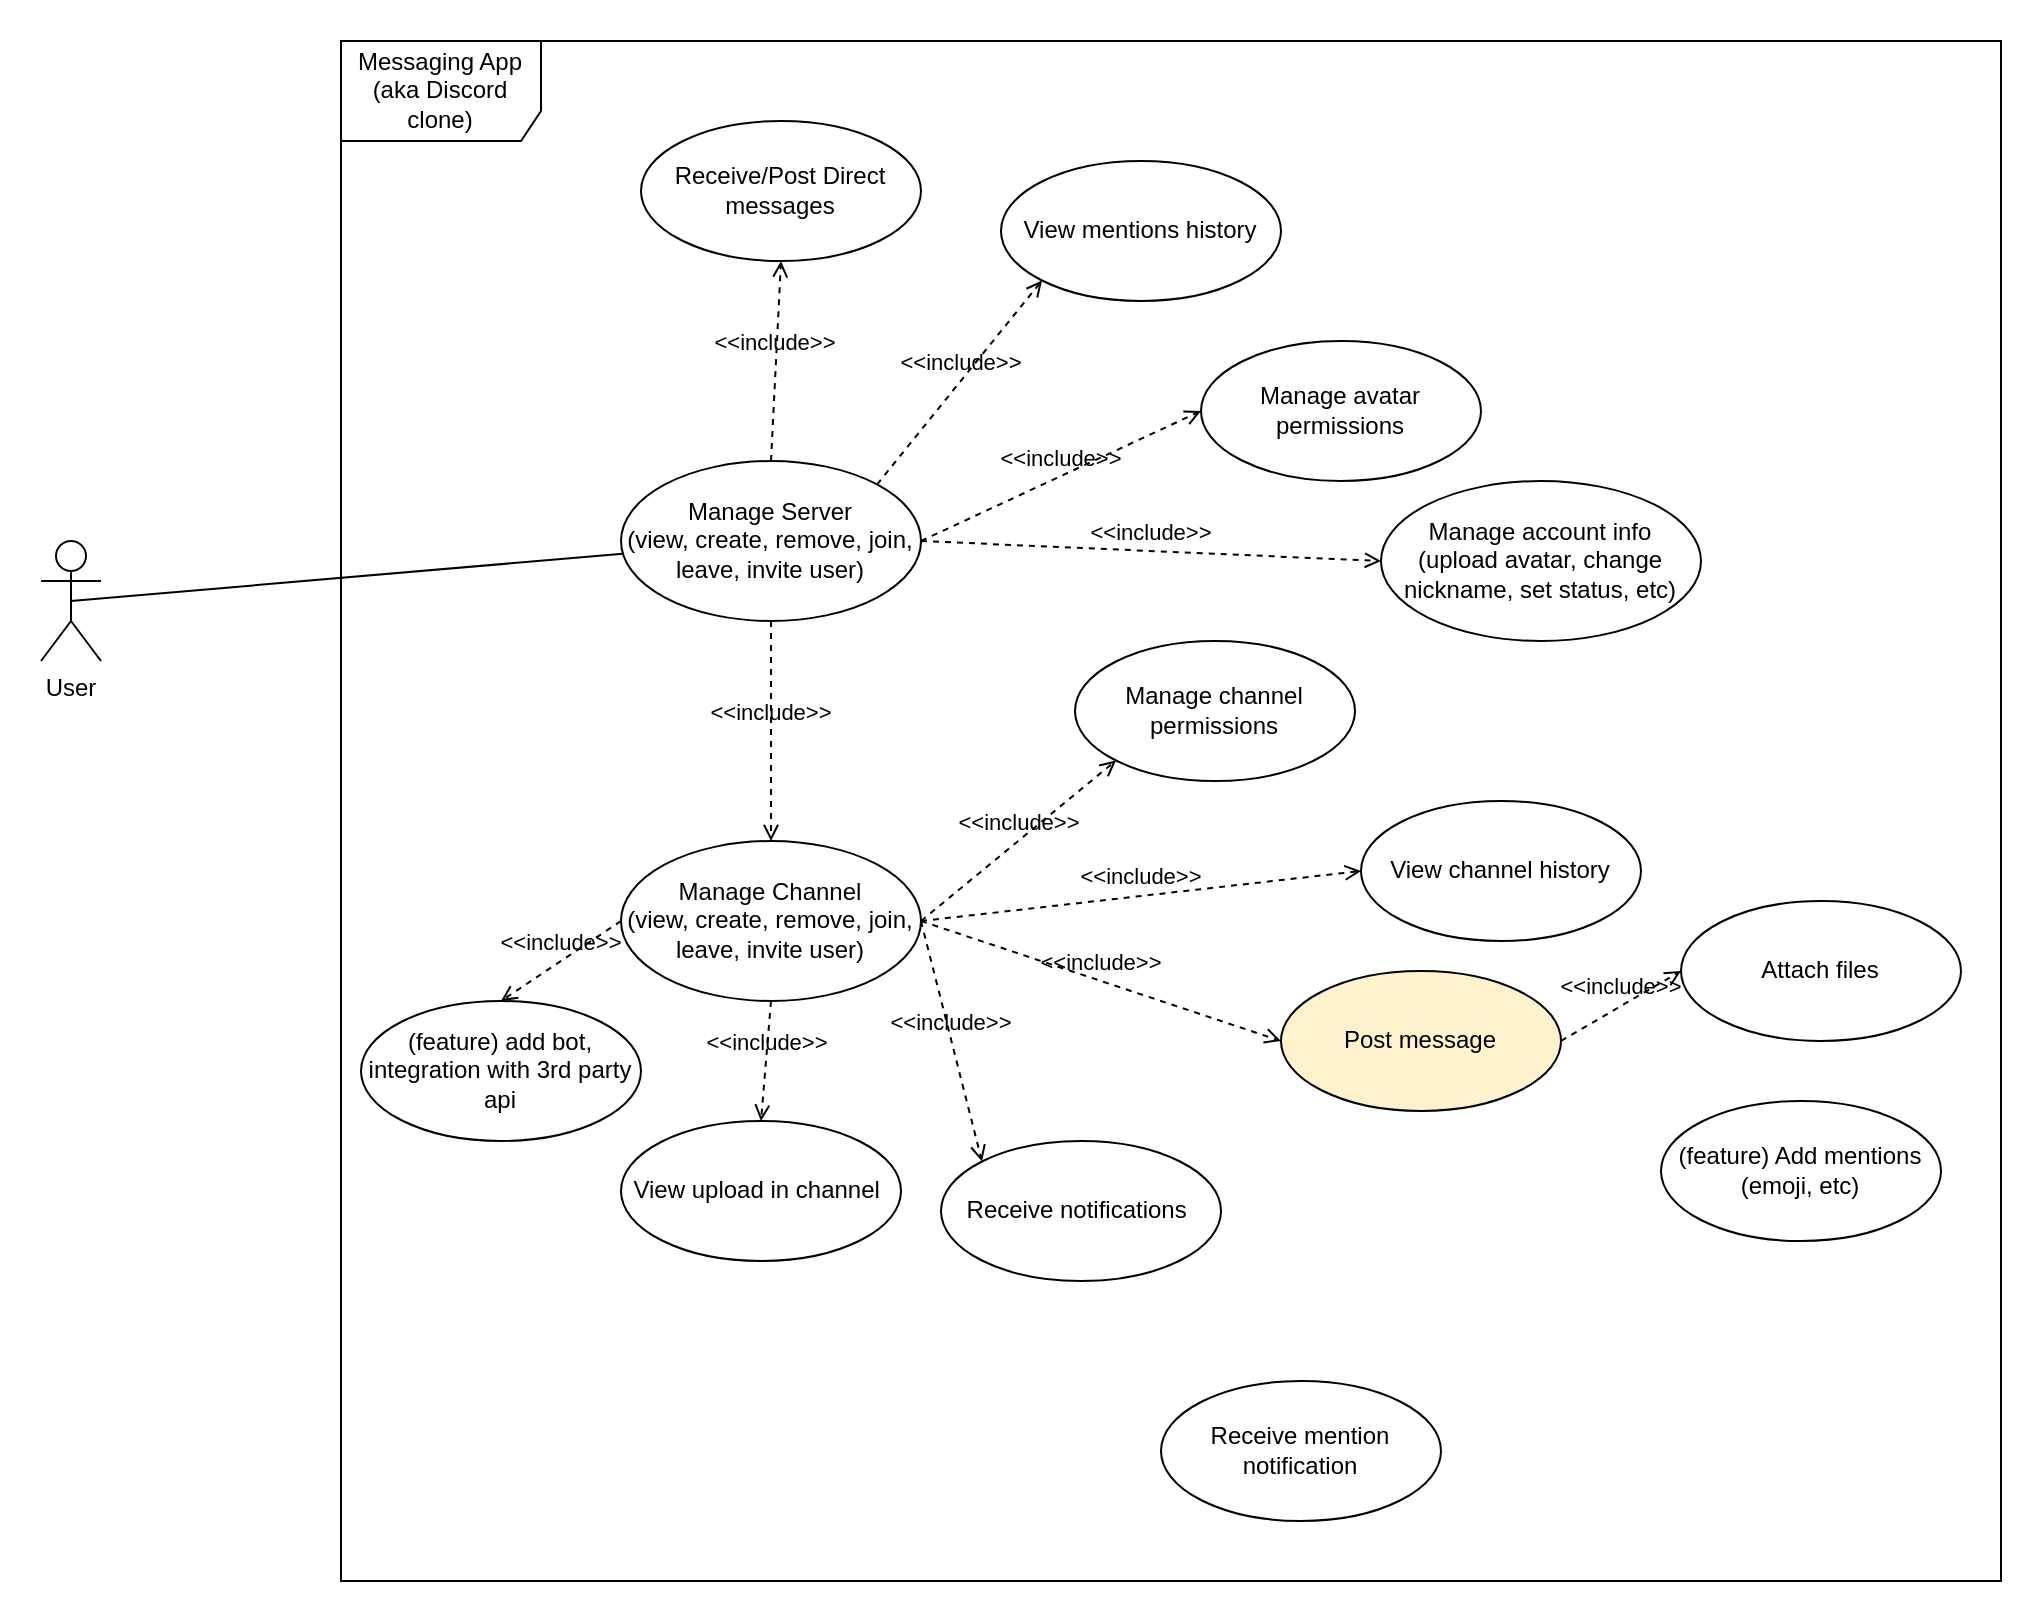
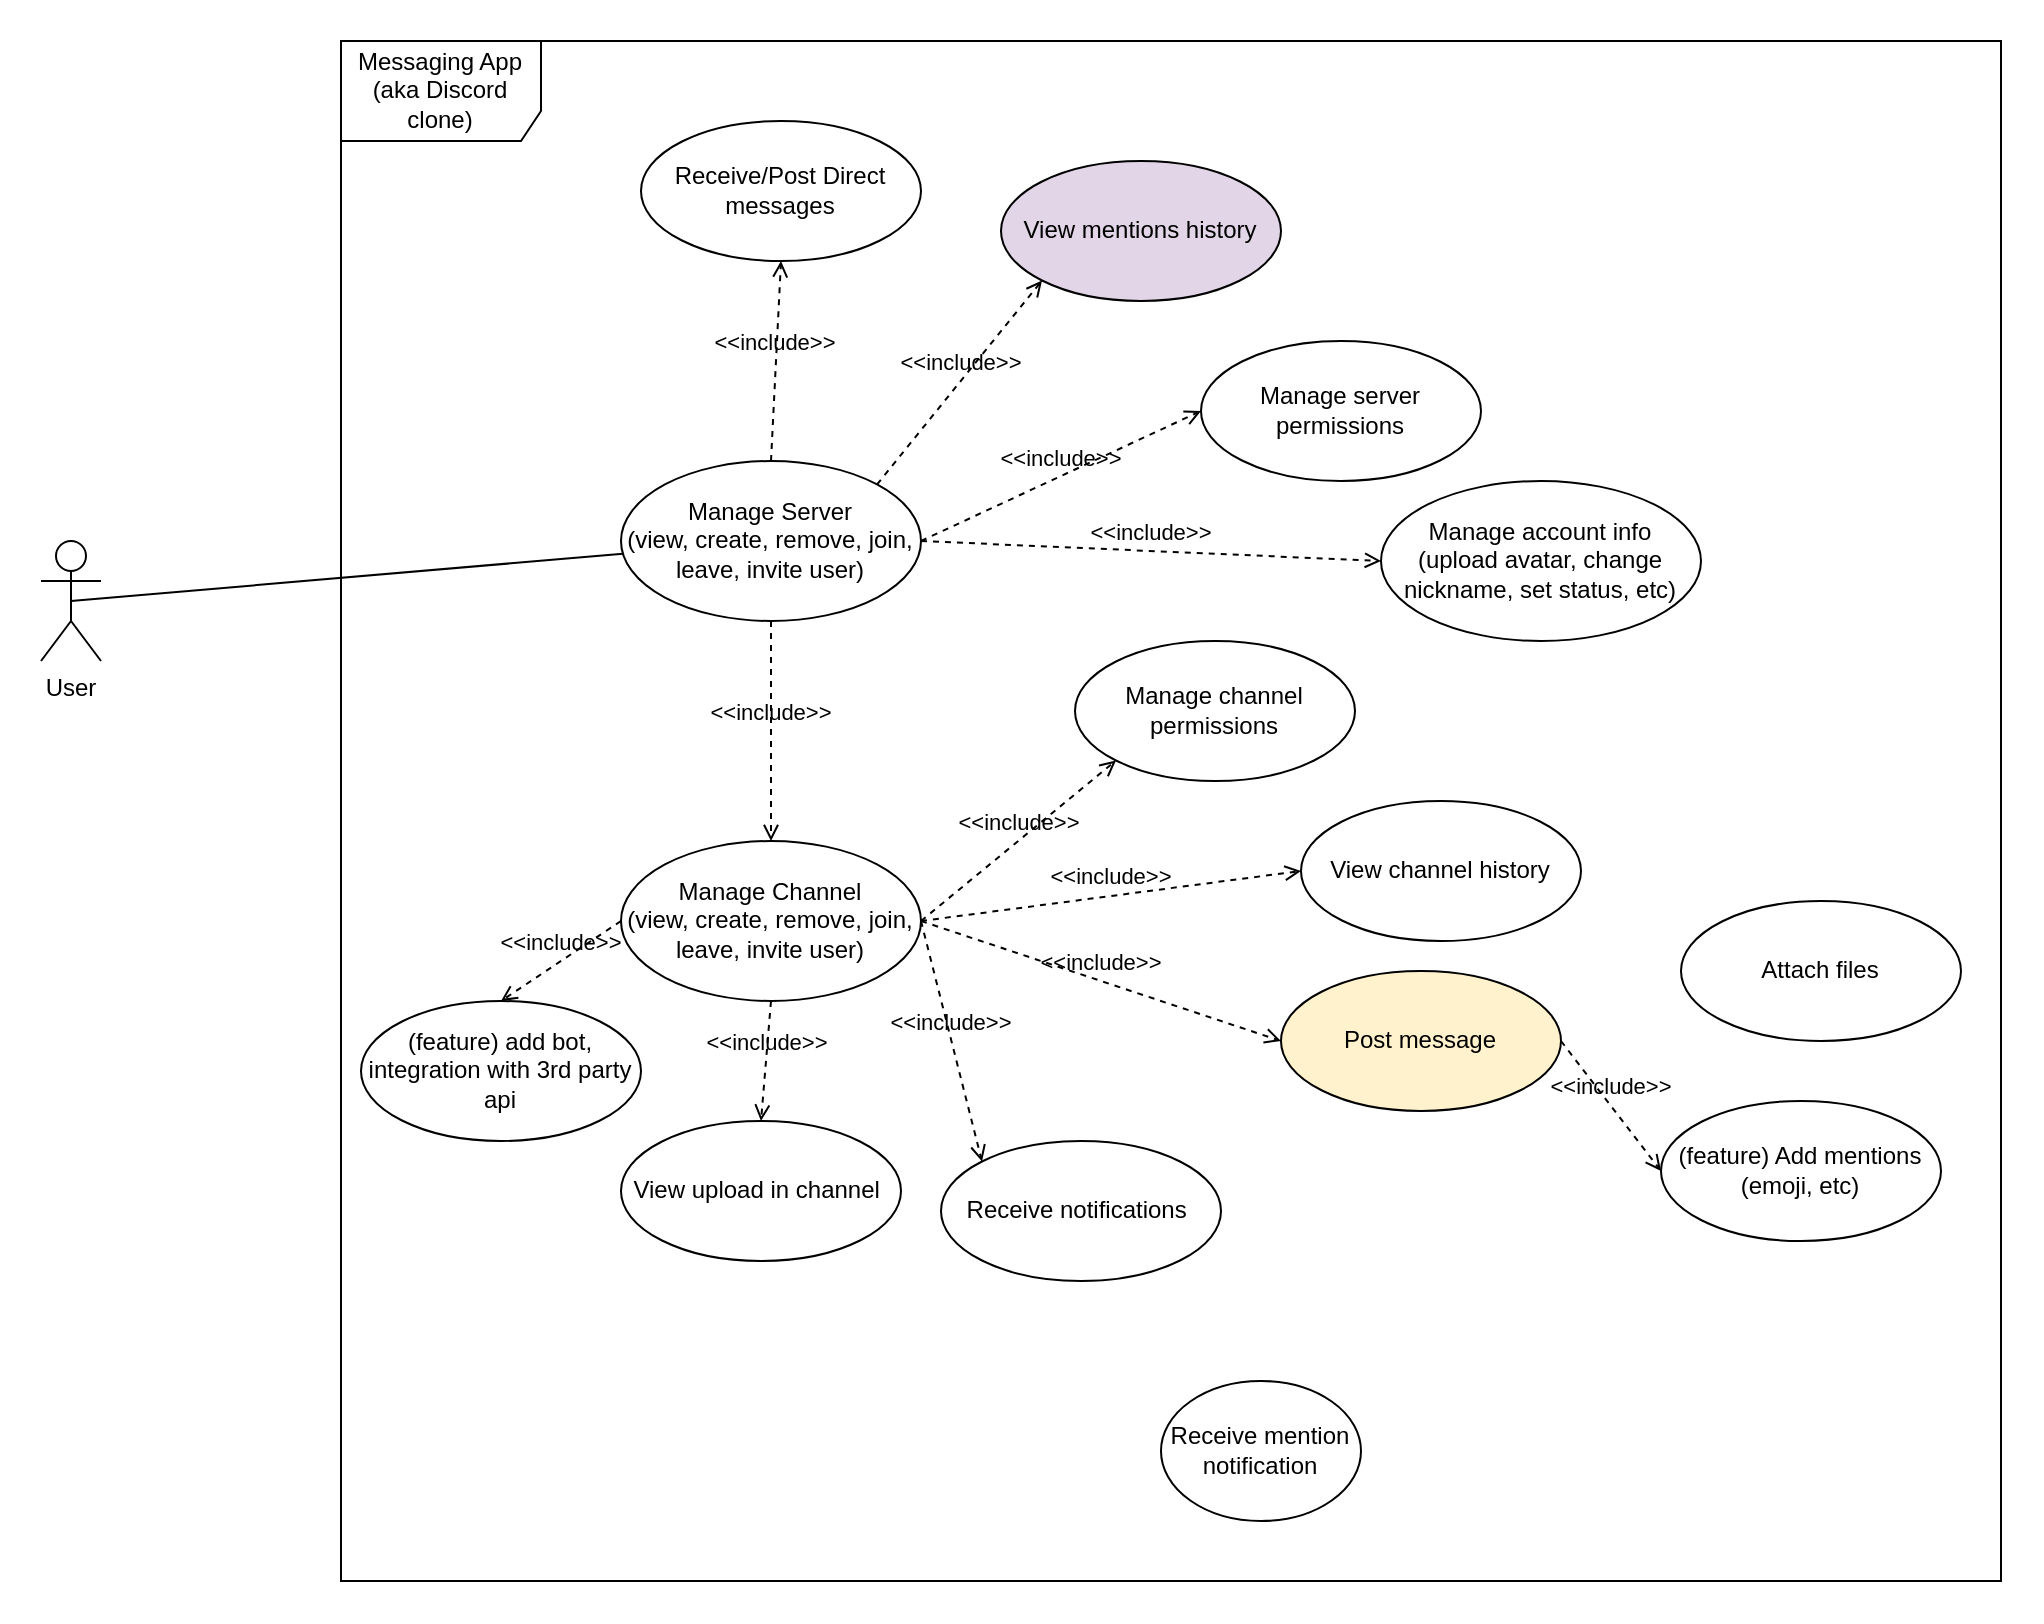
(1141, 231) -> (1141, 231)
(1341, 411) -> (1341, 411)
(1501, 871) -> (1441, 871)
(1619, 1007) -> none
none -> (1611, 1105)
(1301, 1451) -> (1261, 1451)
